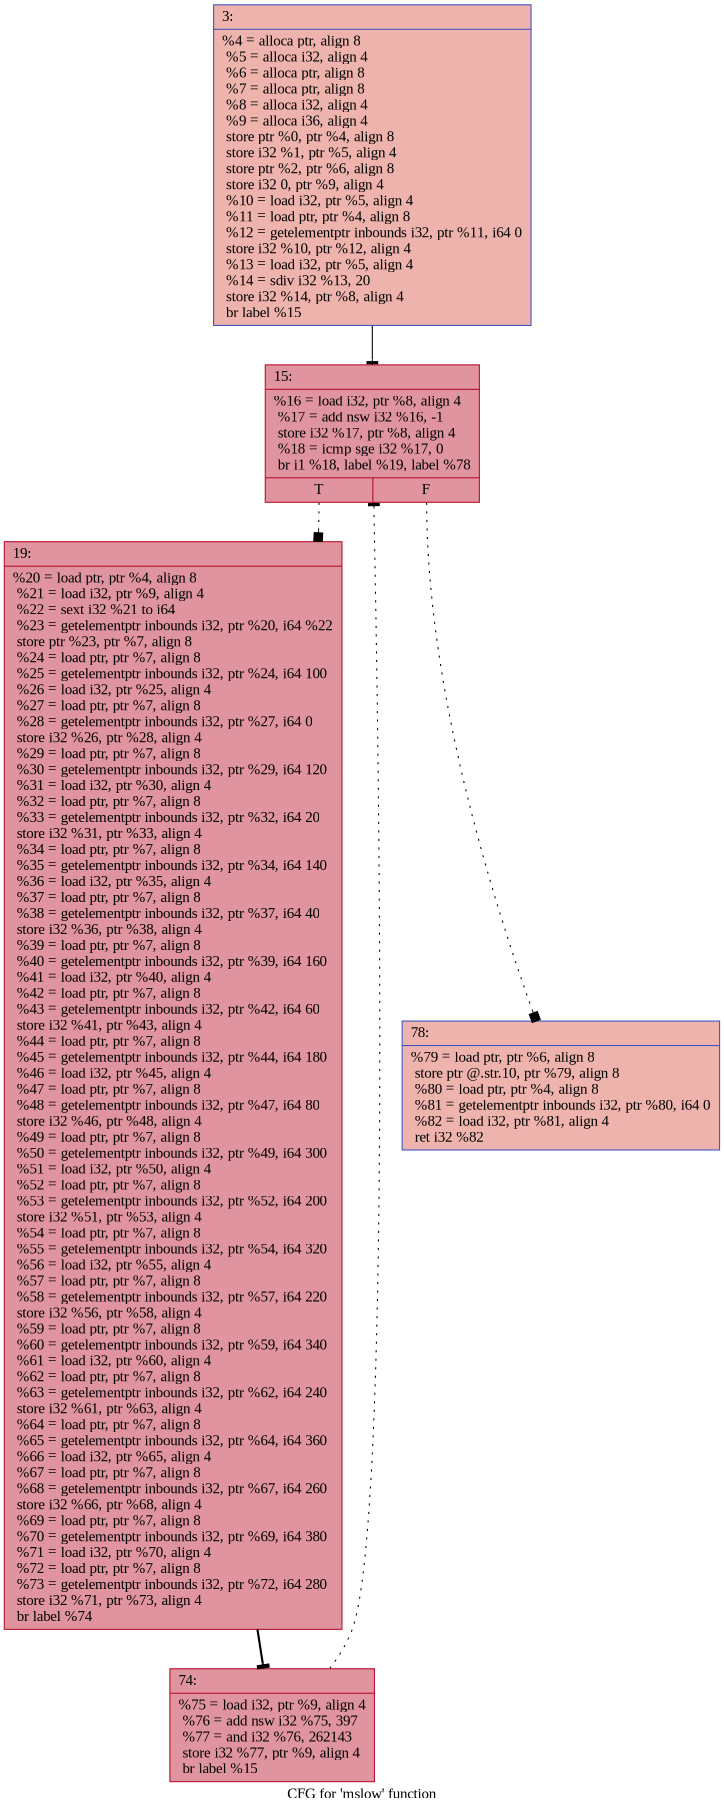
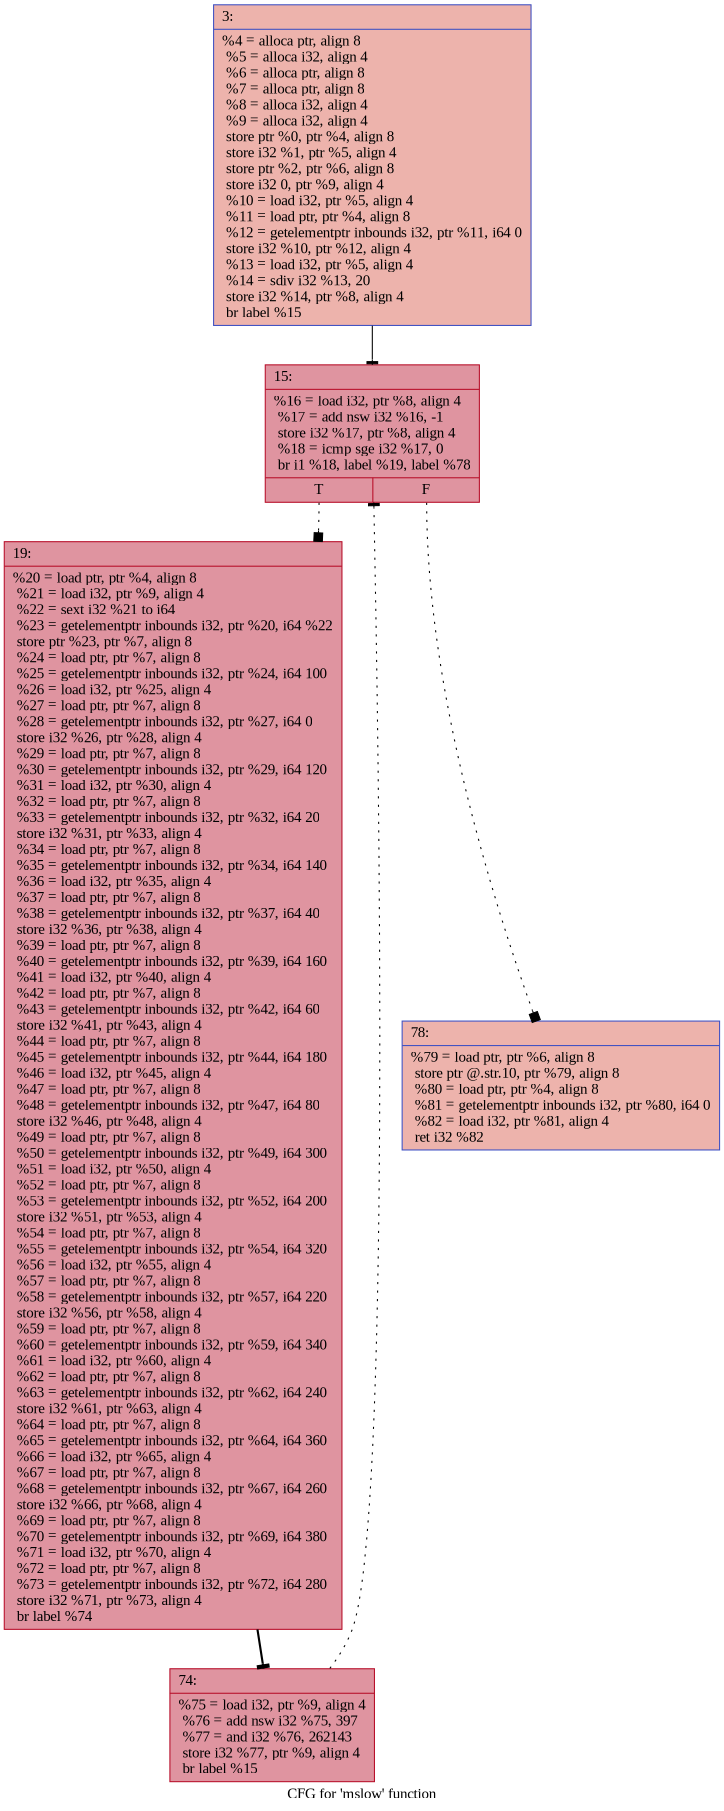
(295, 121) -> (295, 121)
